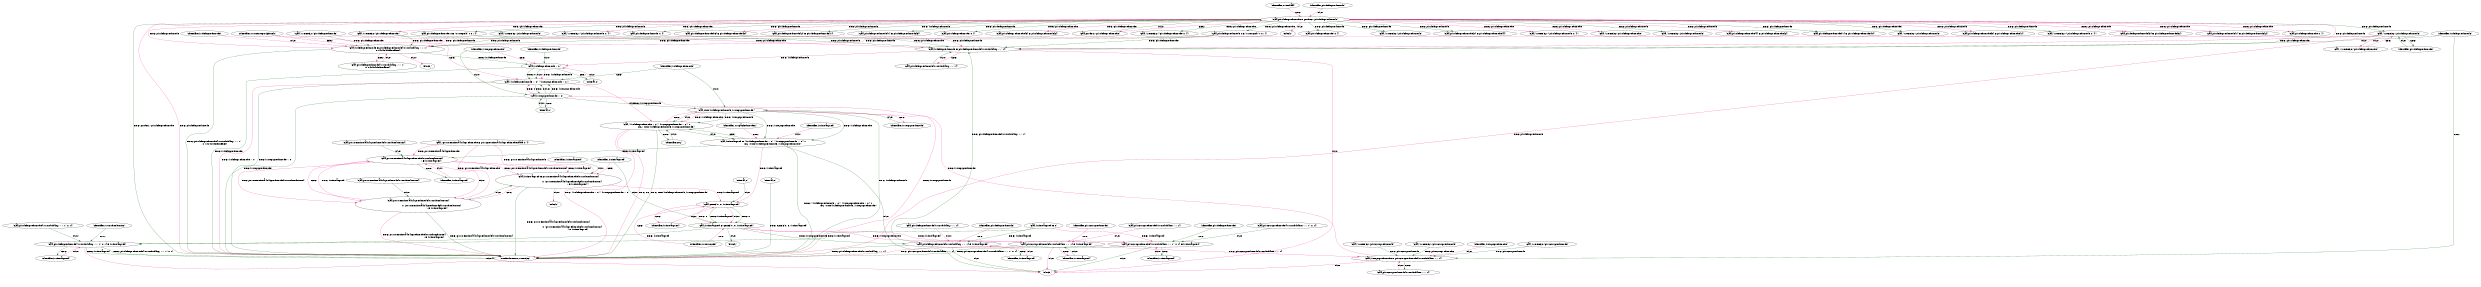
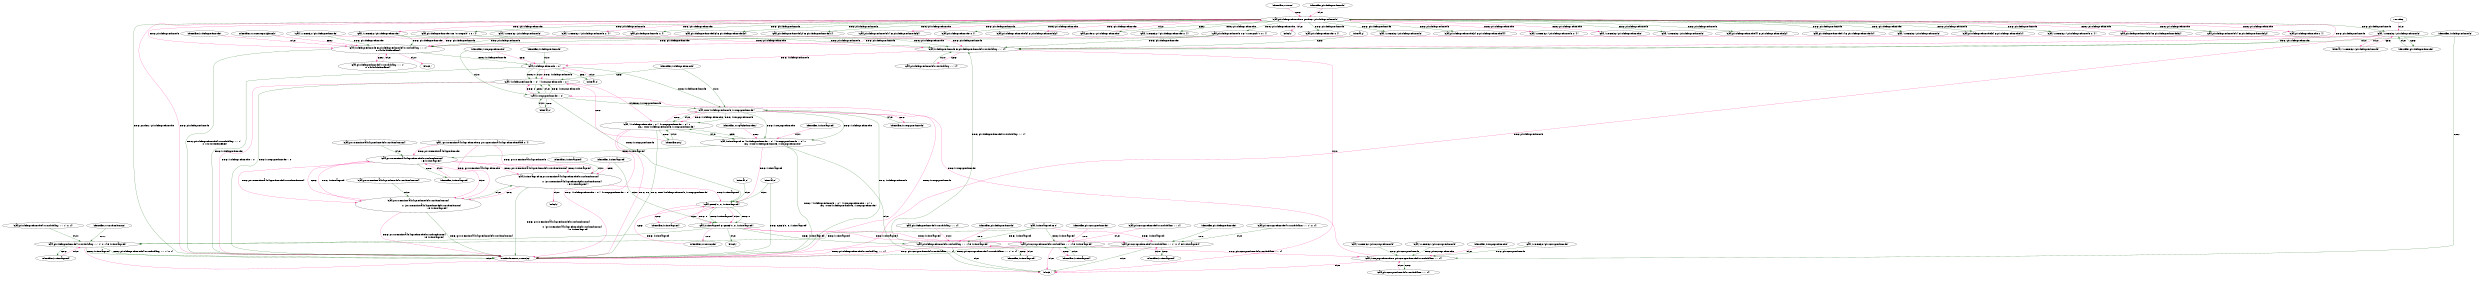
(1283, 5) -> (1283, 5)
none -> (2398, 19)
(1660, 21) -> (1660, 21)
(1780, 21) -> (1780, 21)
(1061, 22) -> (1061, 22)
(1550, 22) -> (1550, 22)
(1583, 22) -> (1603, 21)
(1187, 23) -> (1187, 23)
(886, 24) -> (886, 24)
(1196, 26) -> (1196, 26)
(936, 27) -> (936, 27)
none -> (1359, 34)
(404, 42) -> (595, 125)
(2356, 49) -> (2356, 49)
none -> (645, 79)
(540, 89) -> (540, 89)
(231, 176) -> (647, 158)
none -> (755, 195)
none -> (1050, 234)
(716, 236) -> (706, 232)
(813, 236) -> (813, 236)
(887, 236) -> (887, 236)
(779, 255) -> (779, 255)
